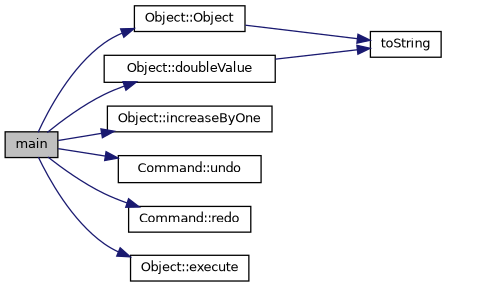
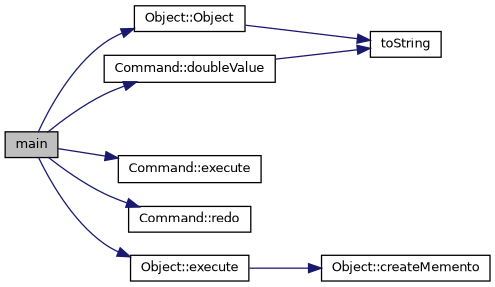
(190, 69) -> (190, 69)
(190, 119) -> none
(190, 169) -> (190, 169)
none -> (406, 268)
